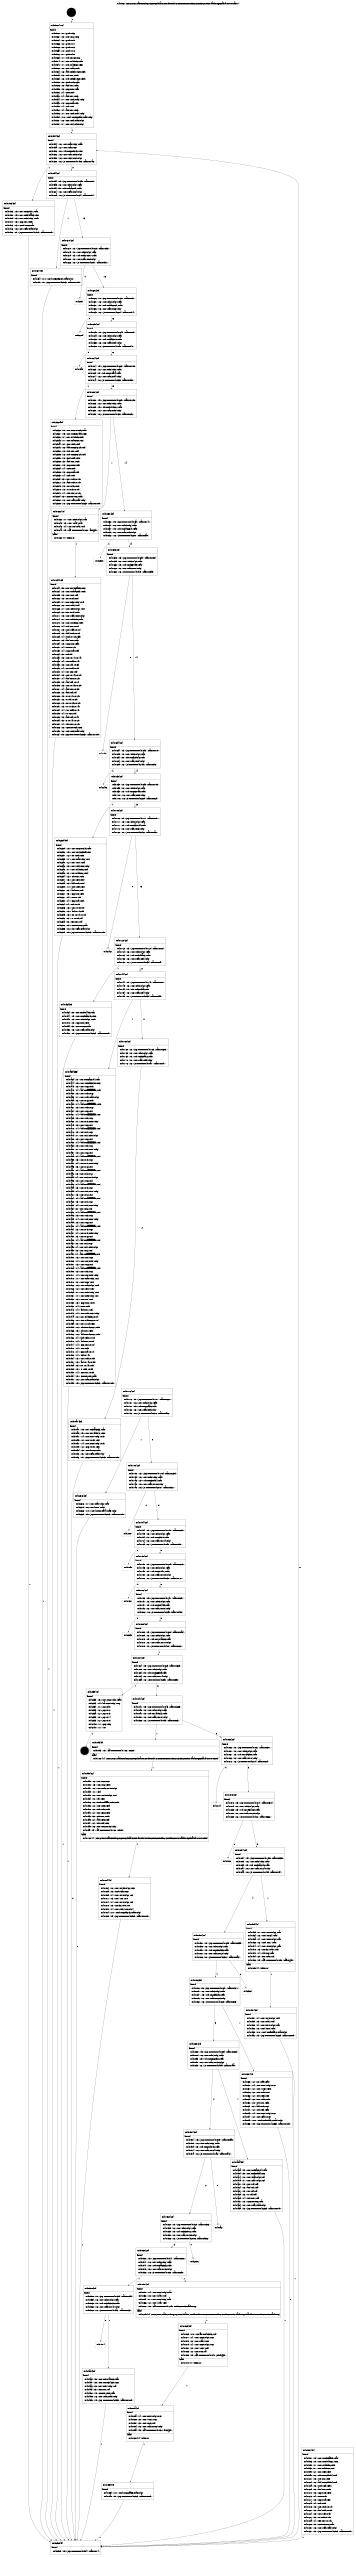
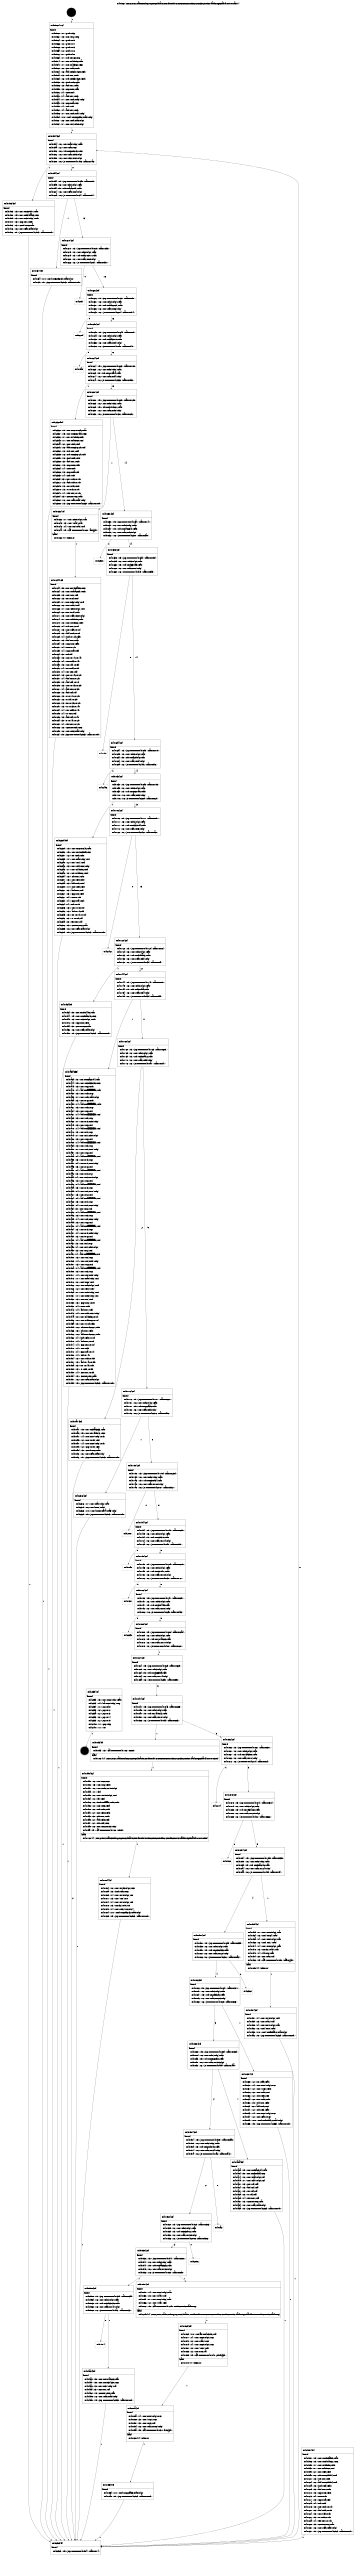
none -> (145, 1227)
(130, 1689) -> none
